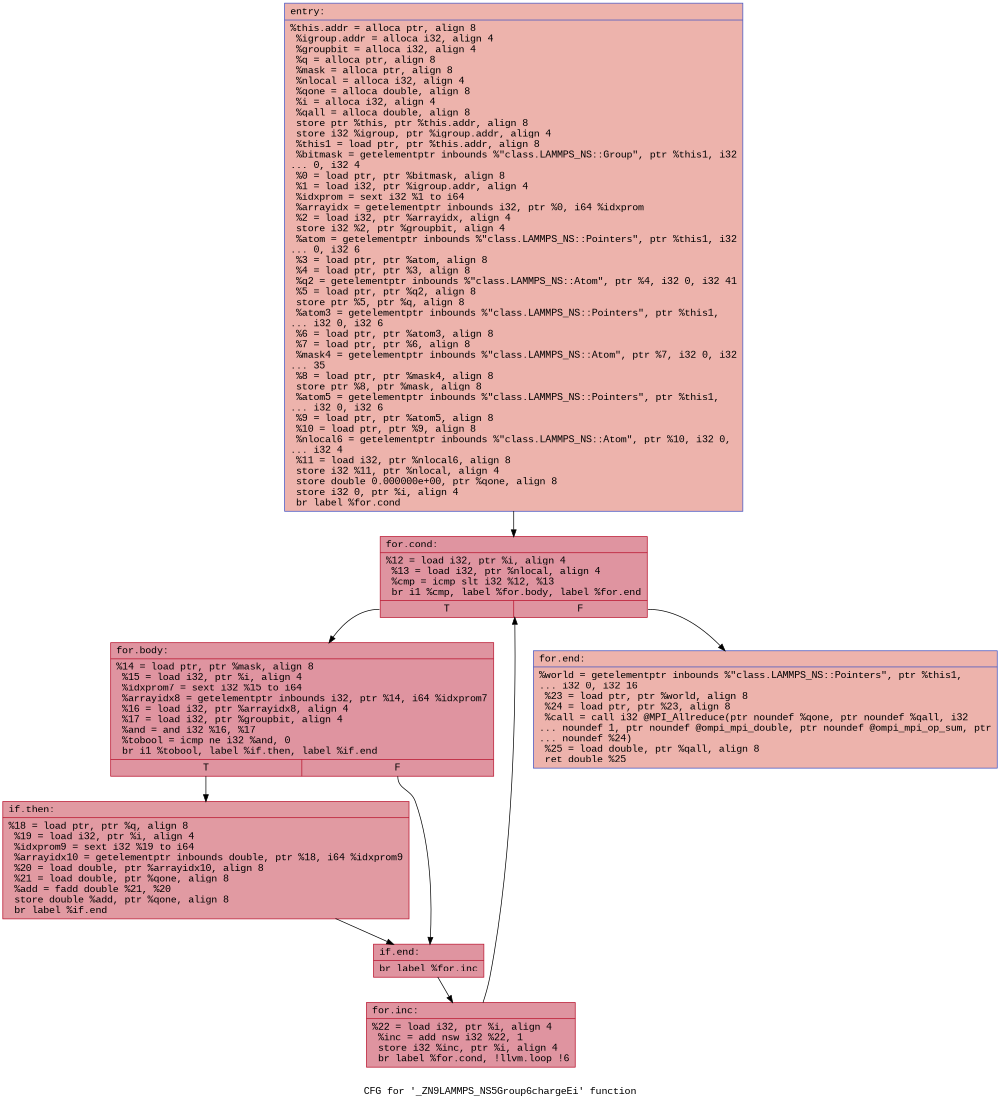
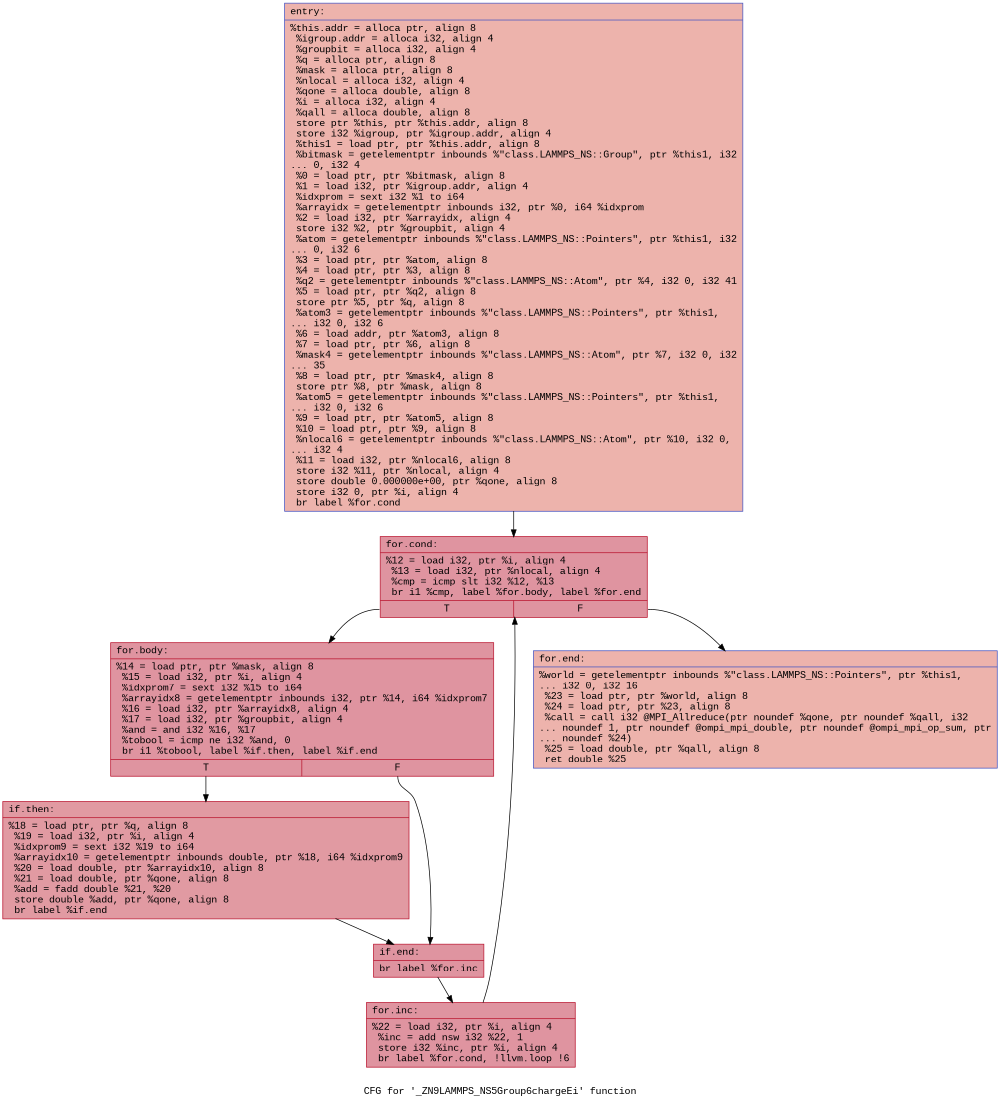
(392, 334) -> (395, 334)
